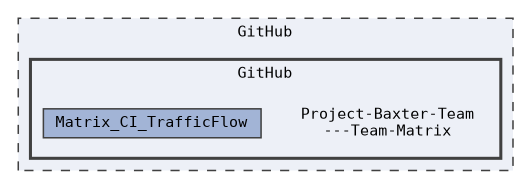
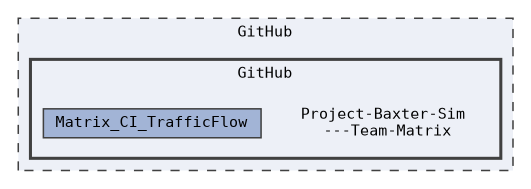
(388, 123) -> (388, 123)
